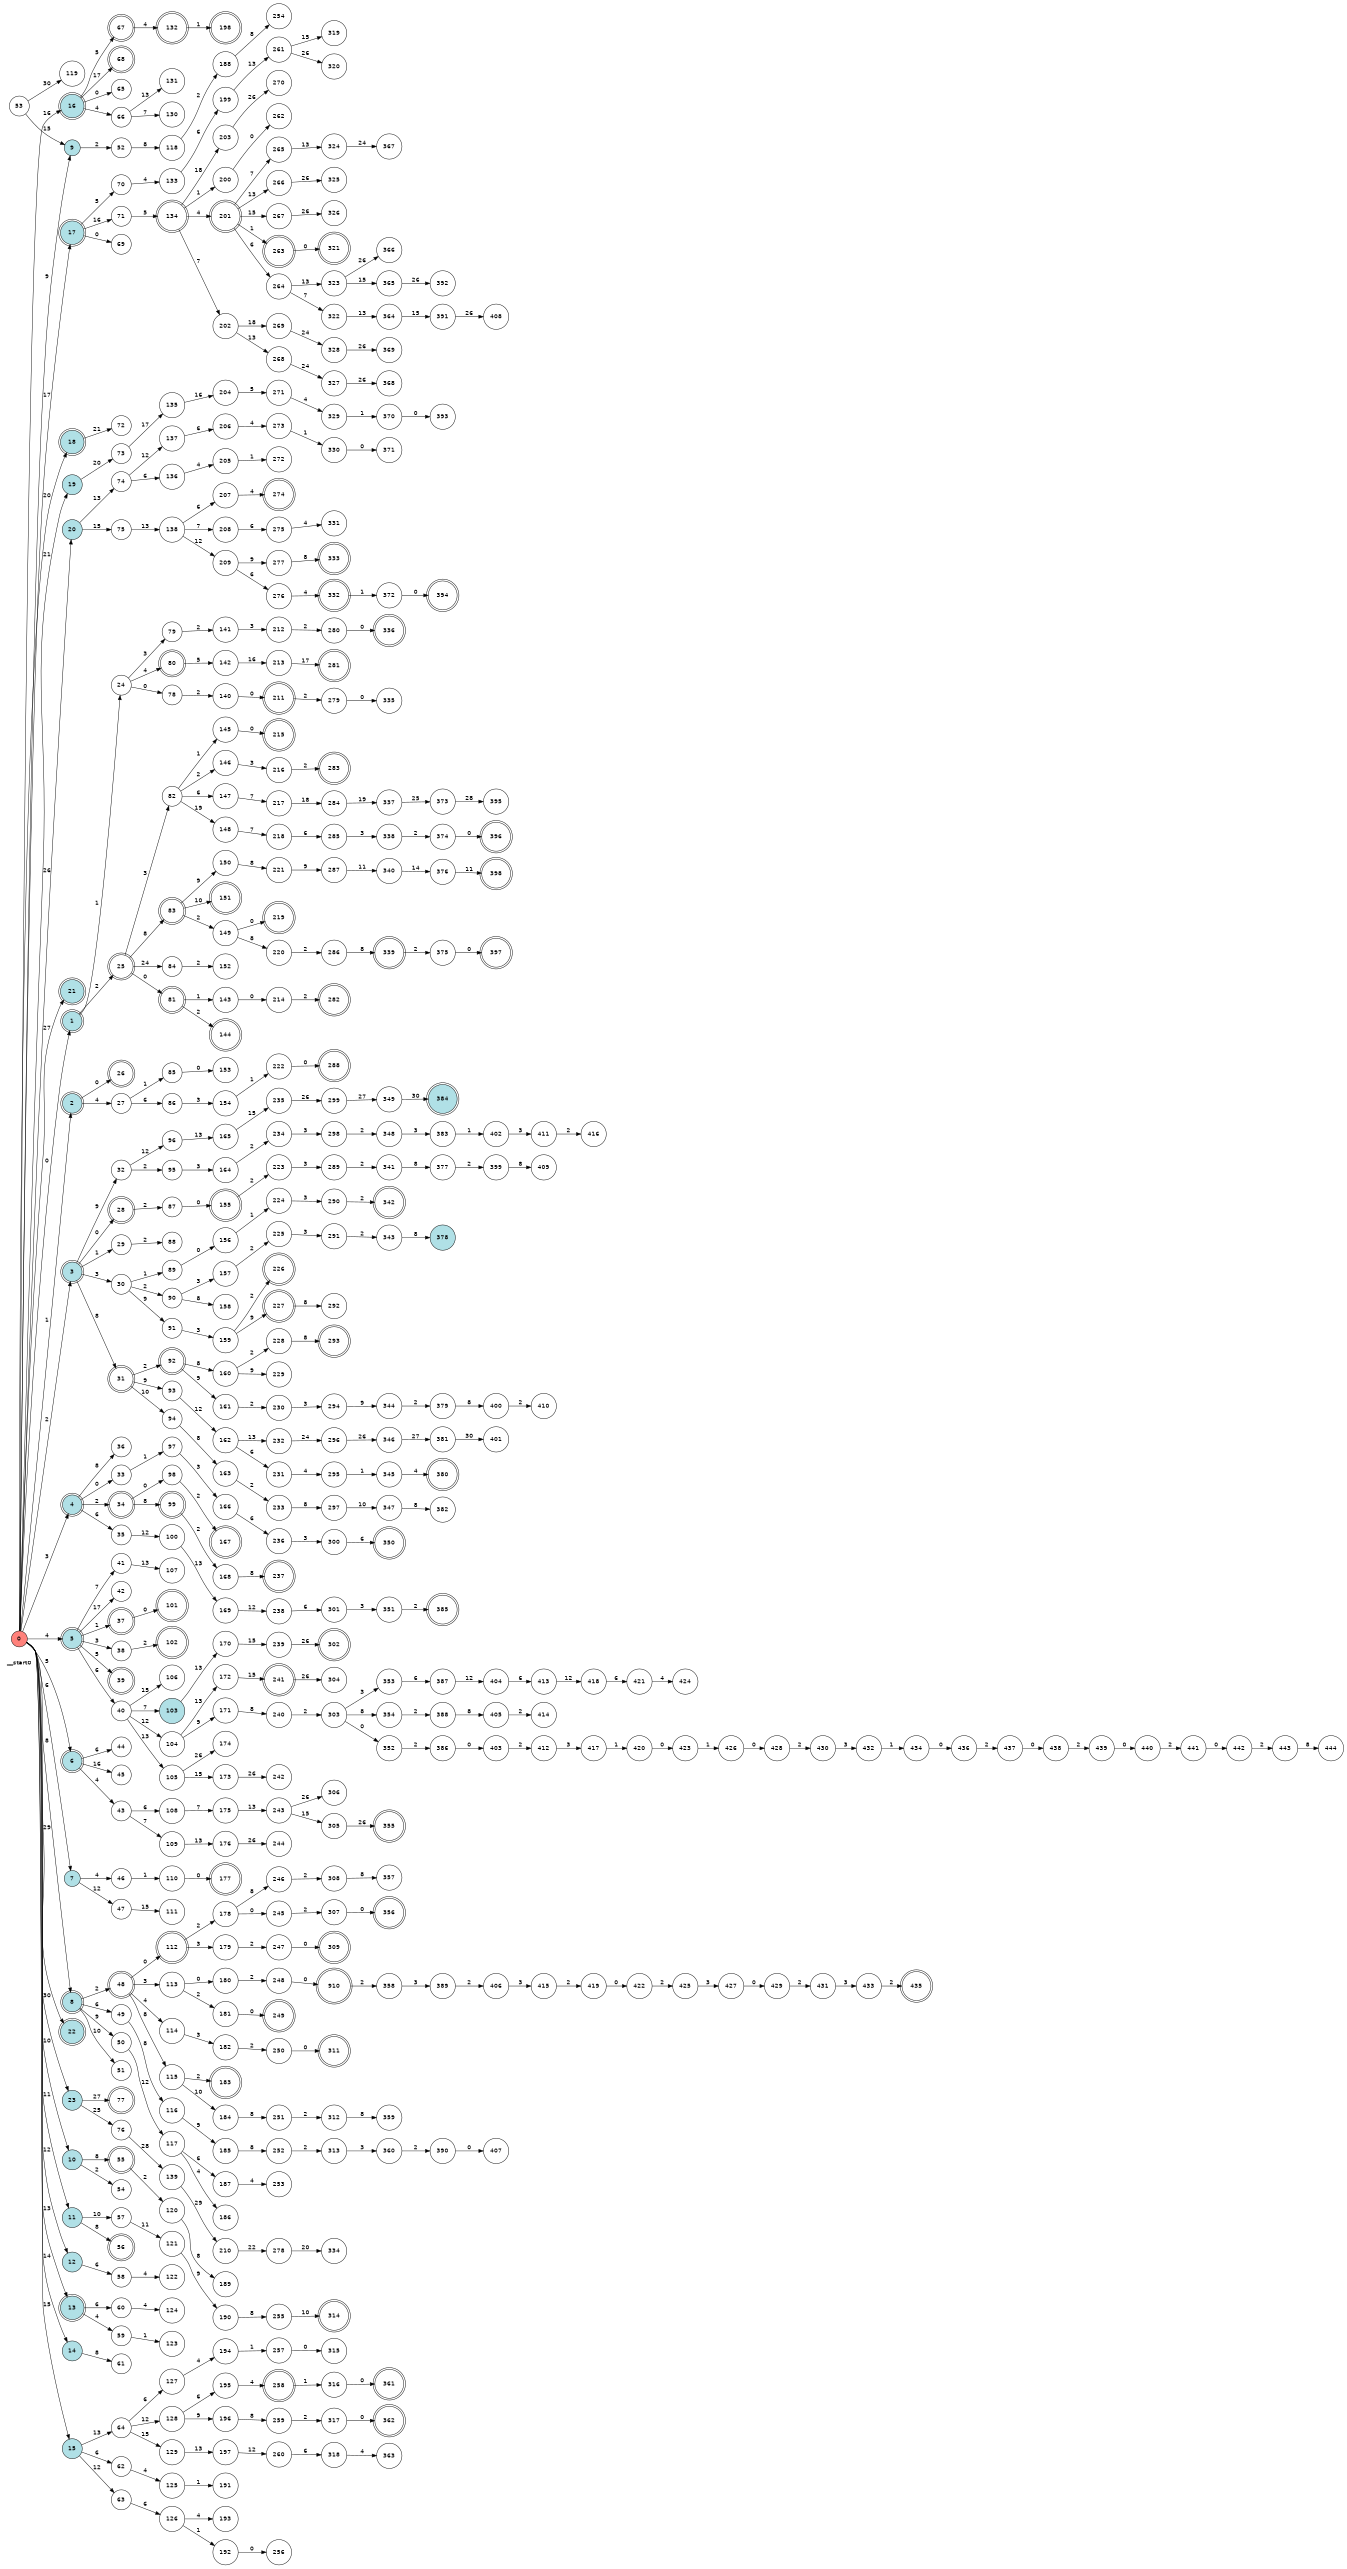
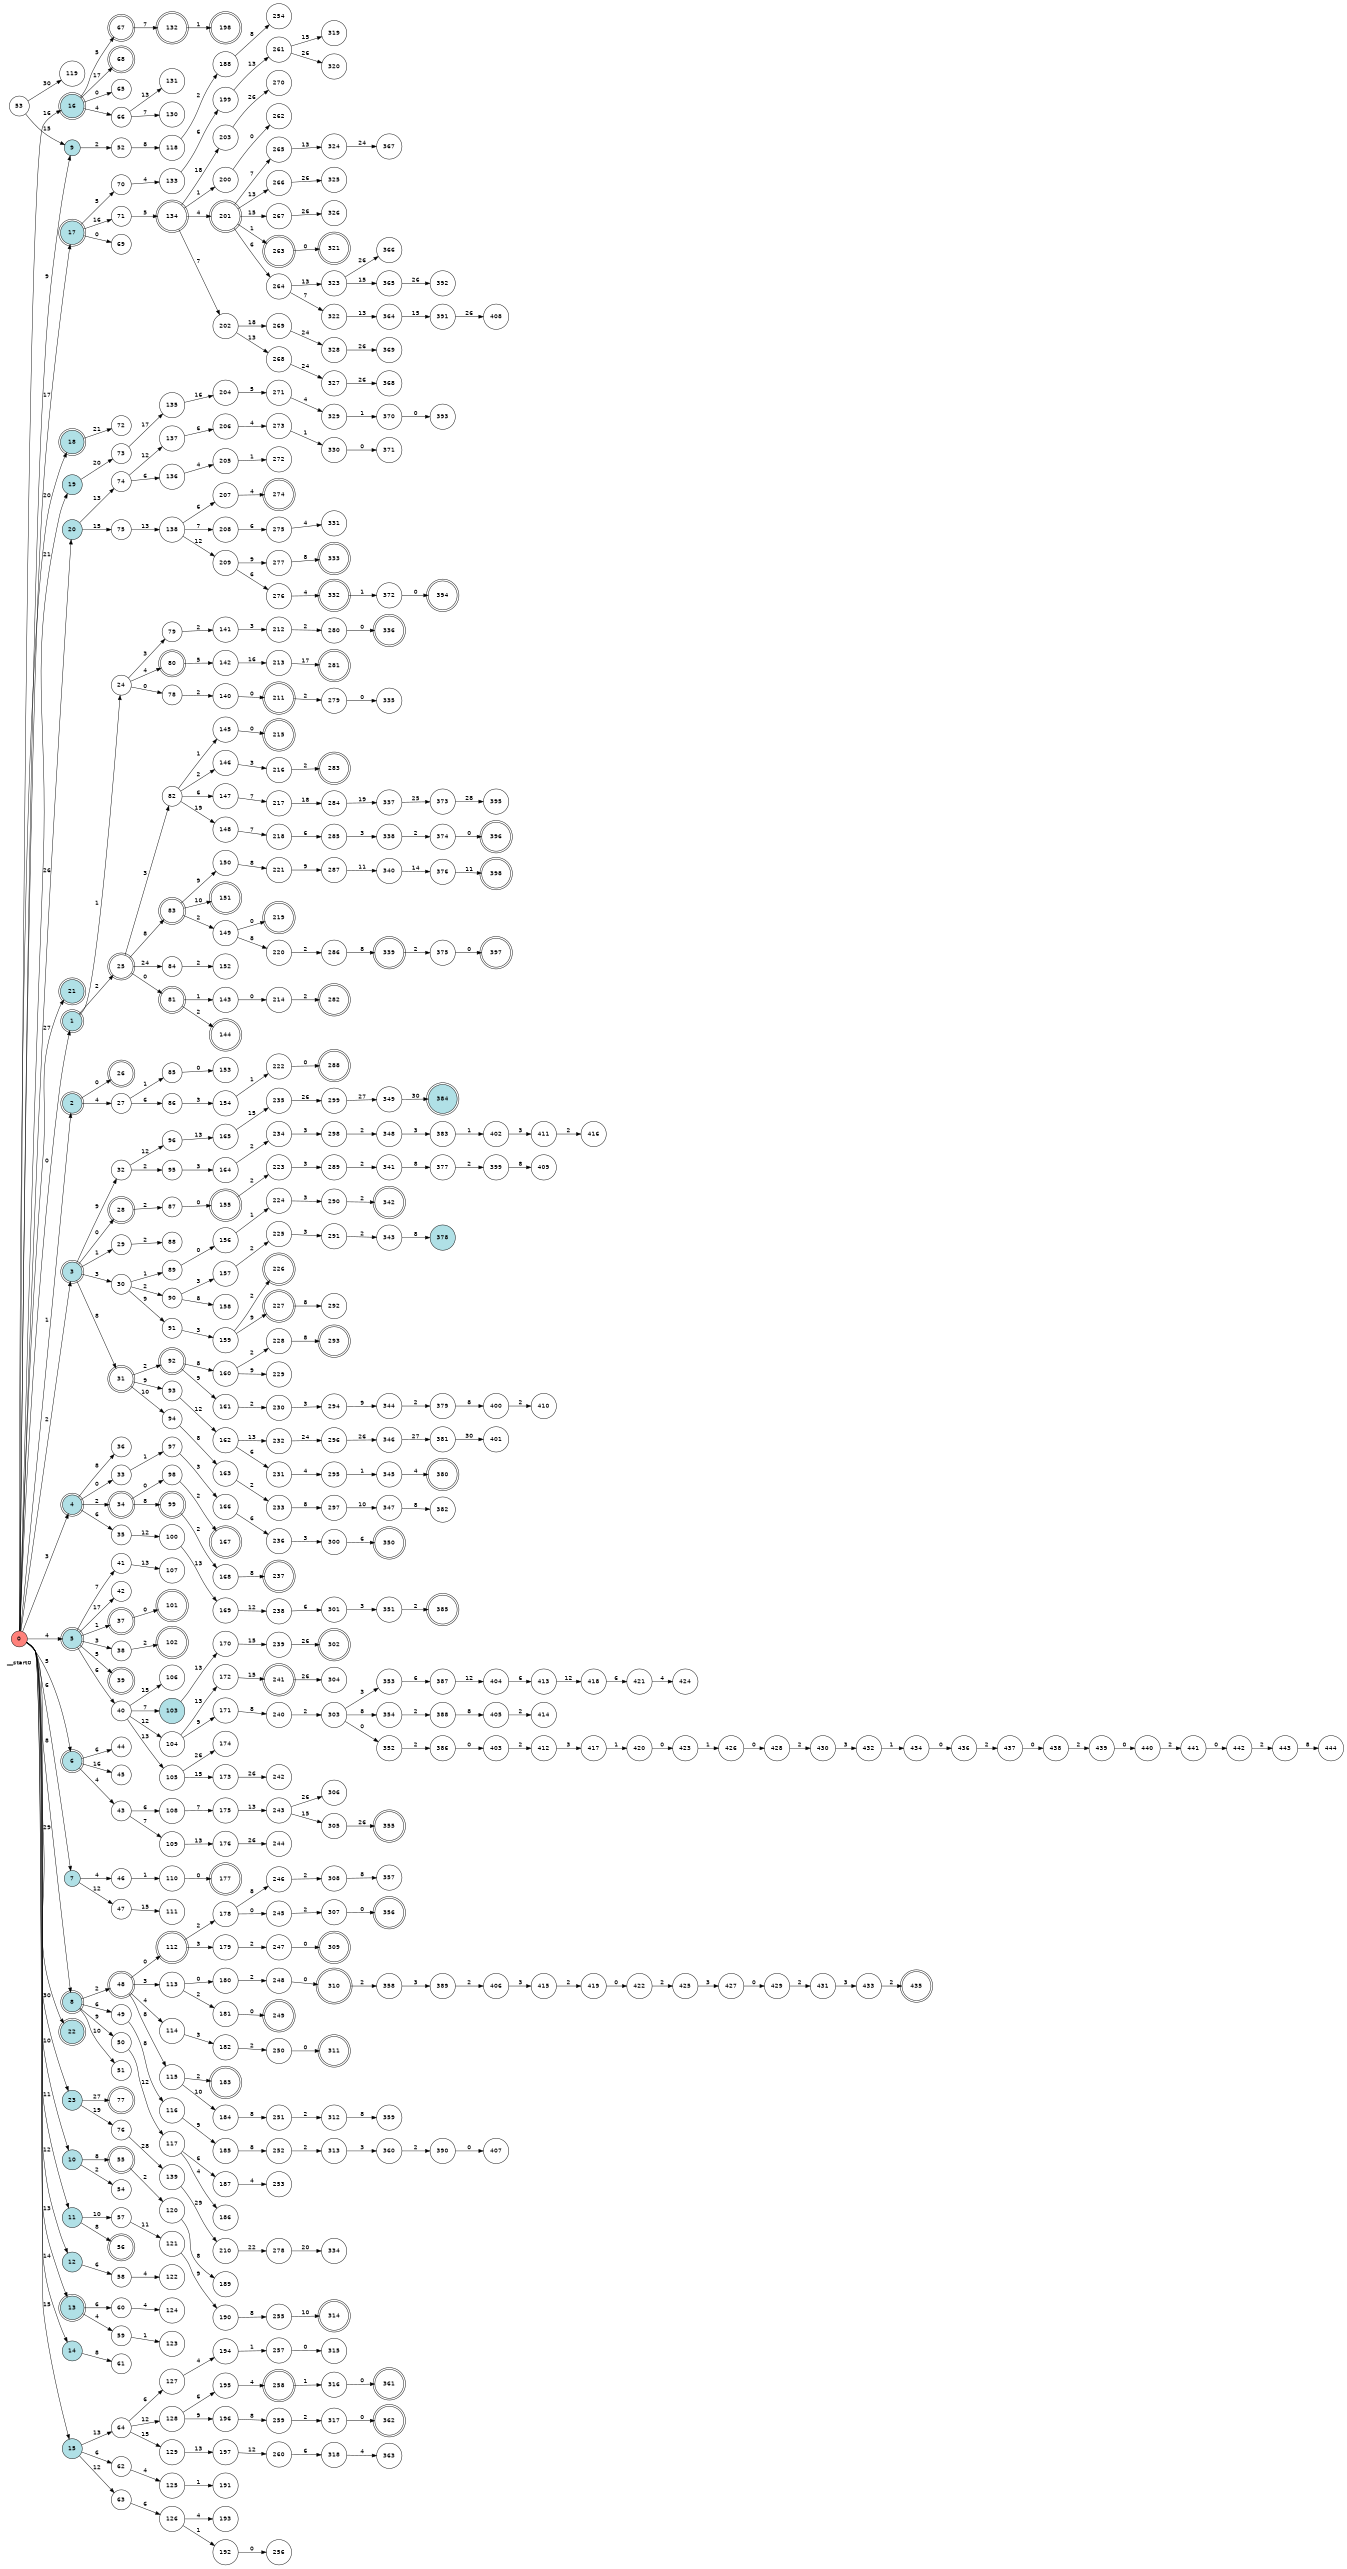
(145, 24) -> (145, 24)
(334, 1986) -> (334, 1986)
(97, 2110) -> (97, 2110)
